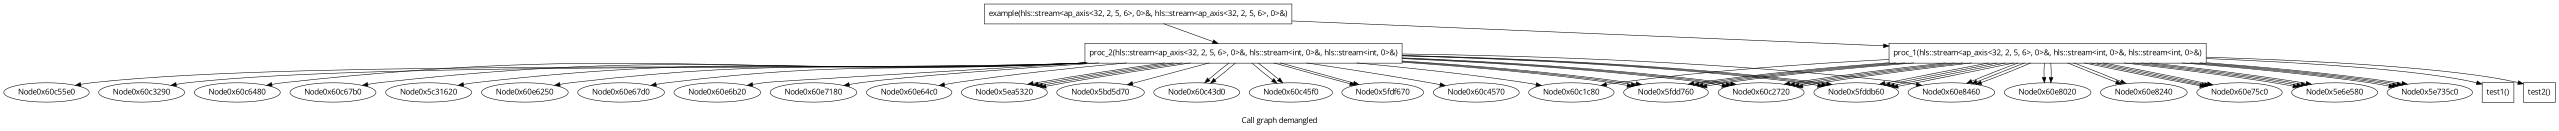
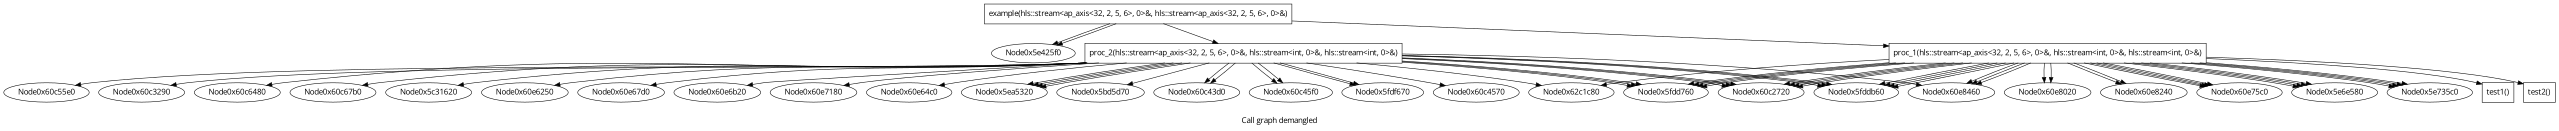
none -> (1033, 53)
(1571, 92) -> (1571, 92)
